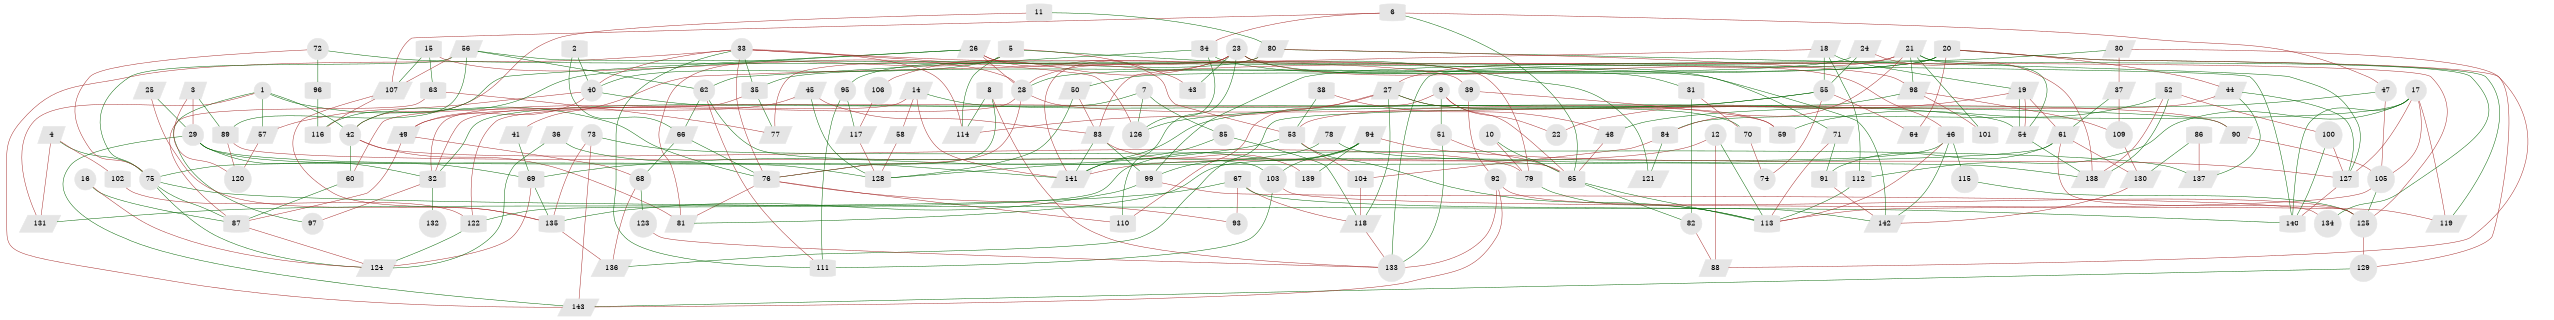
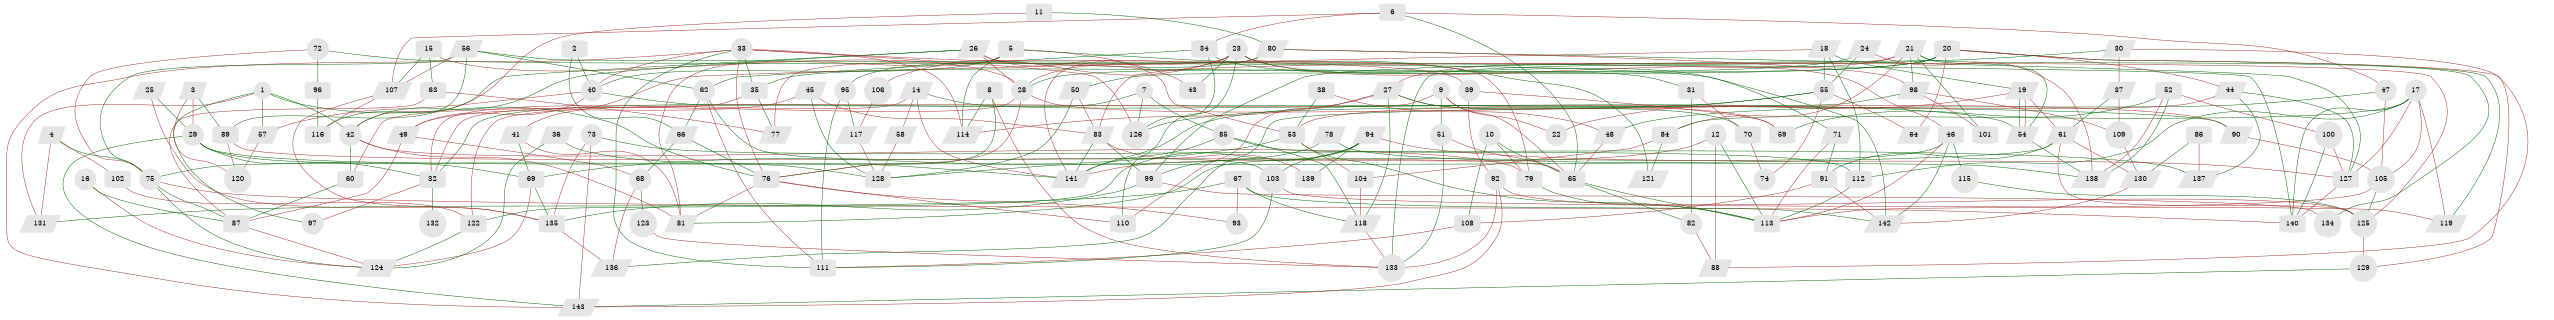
none -> (619, 152)
none -> (1682, 154)
(1220, 207) -> (1220, 207)
(1302, 211) -> (1302, 211)
none -> (1467, 224)
